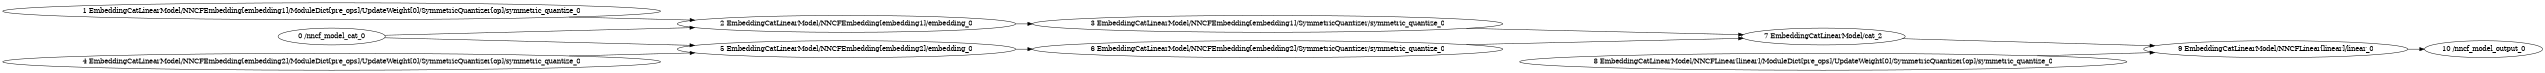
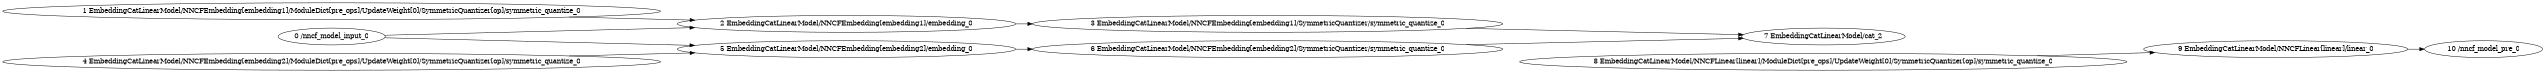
(332, 37) -> (332, 37)
(2026, 42) -> none
(2484, 49) -> (2484, 49)
